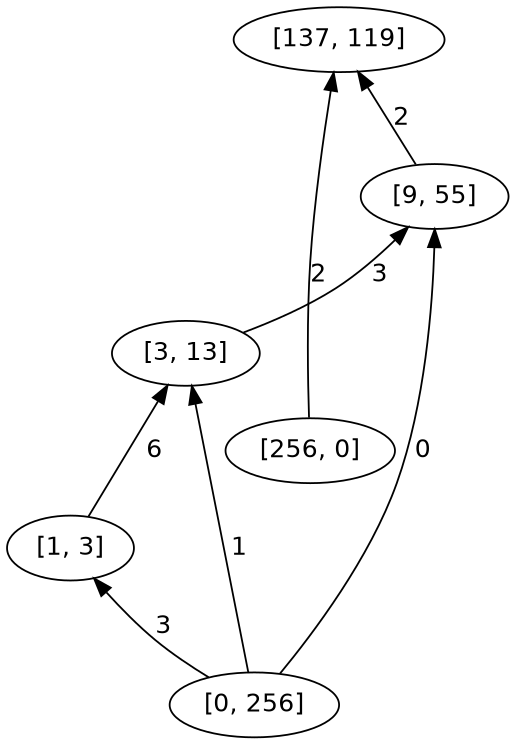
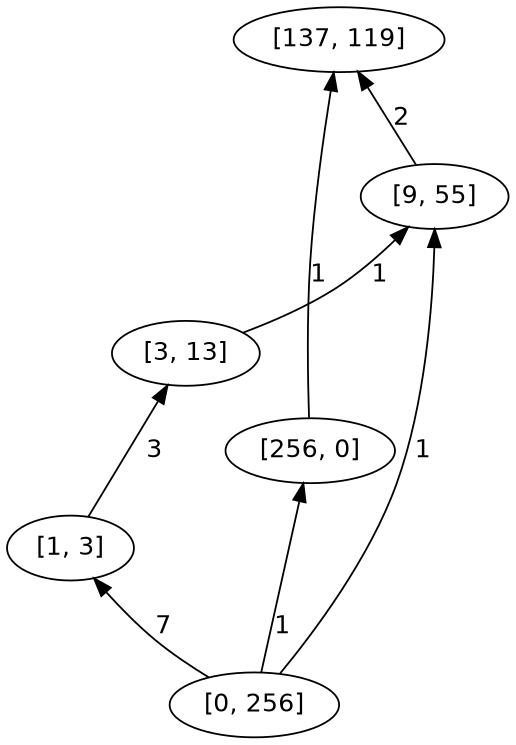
(319, 275) -> (319, 275)
(381, 275) -> (381, 275)
(155, 451) -> (155, 451)
(424, 451) -> (424, 451)
(222, 538) -> (280, 587)
(164, 626) -> (164, 626)
